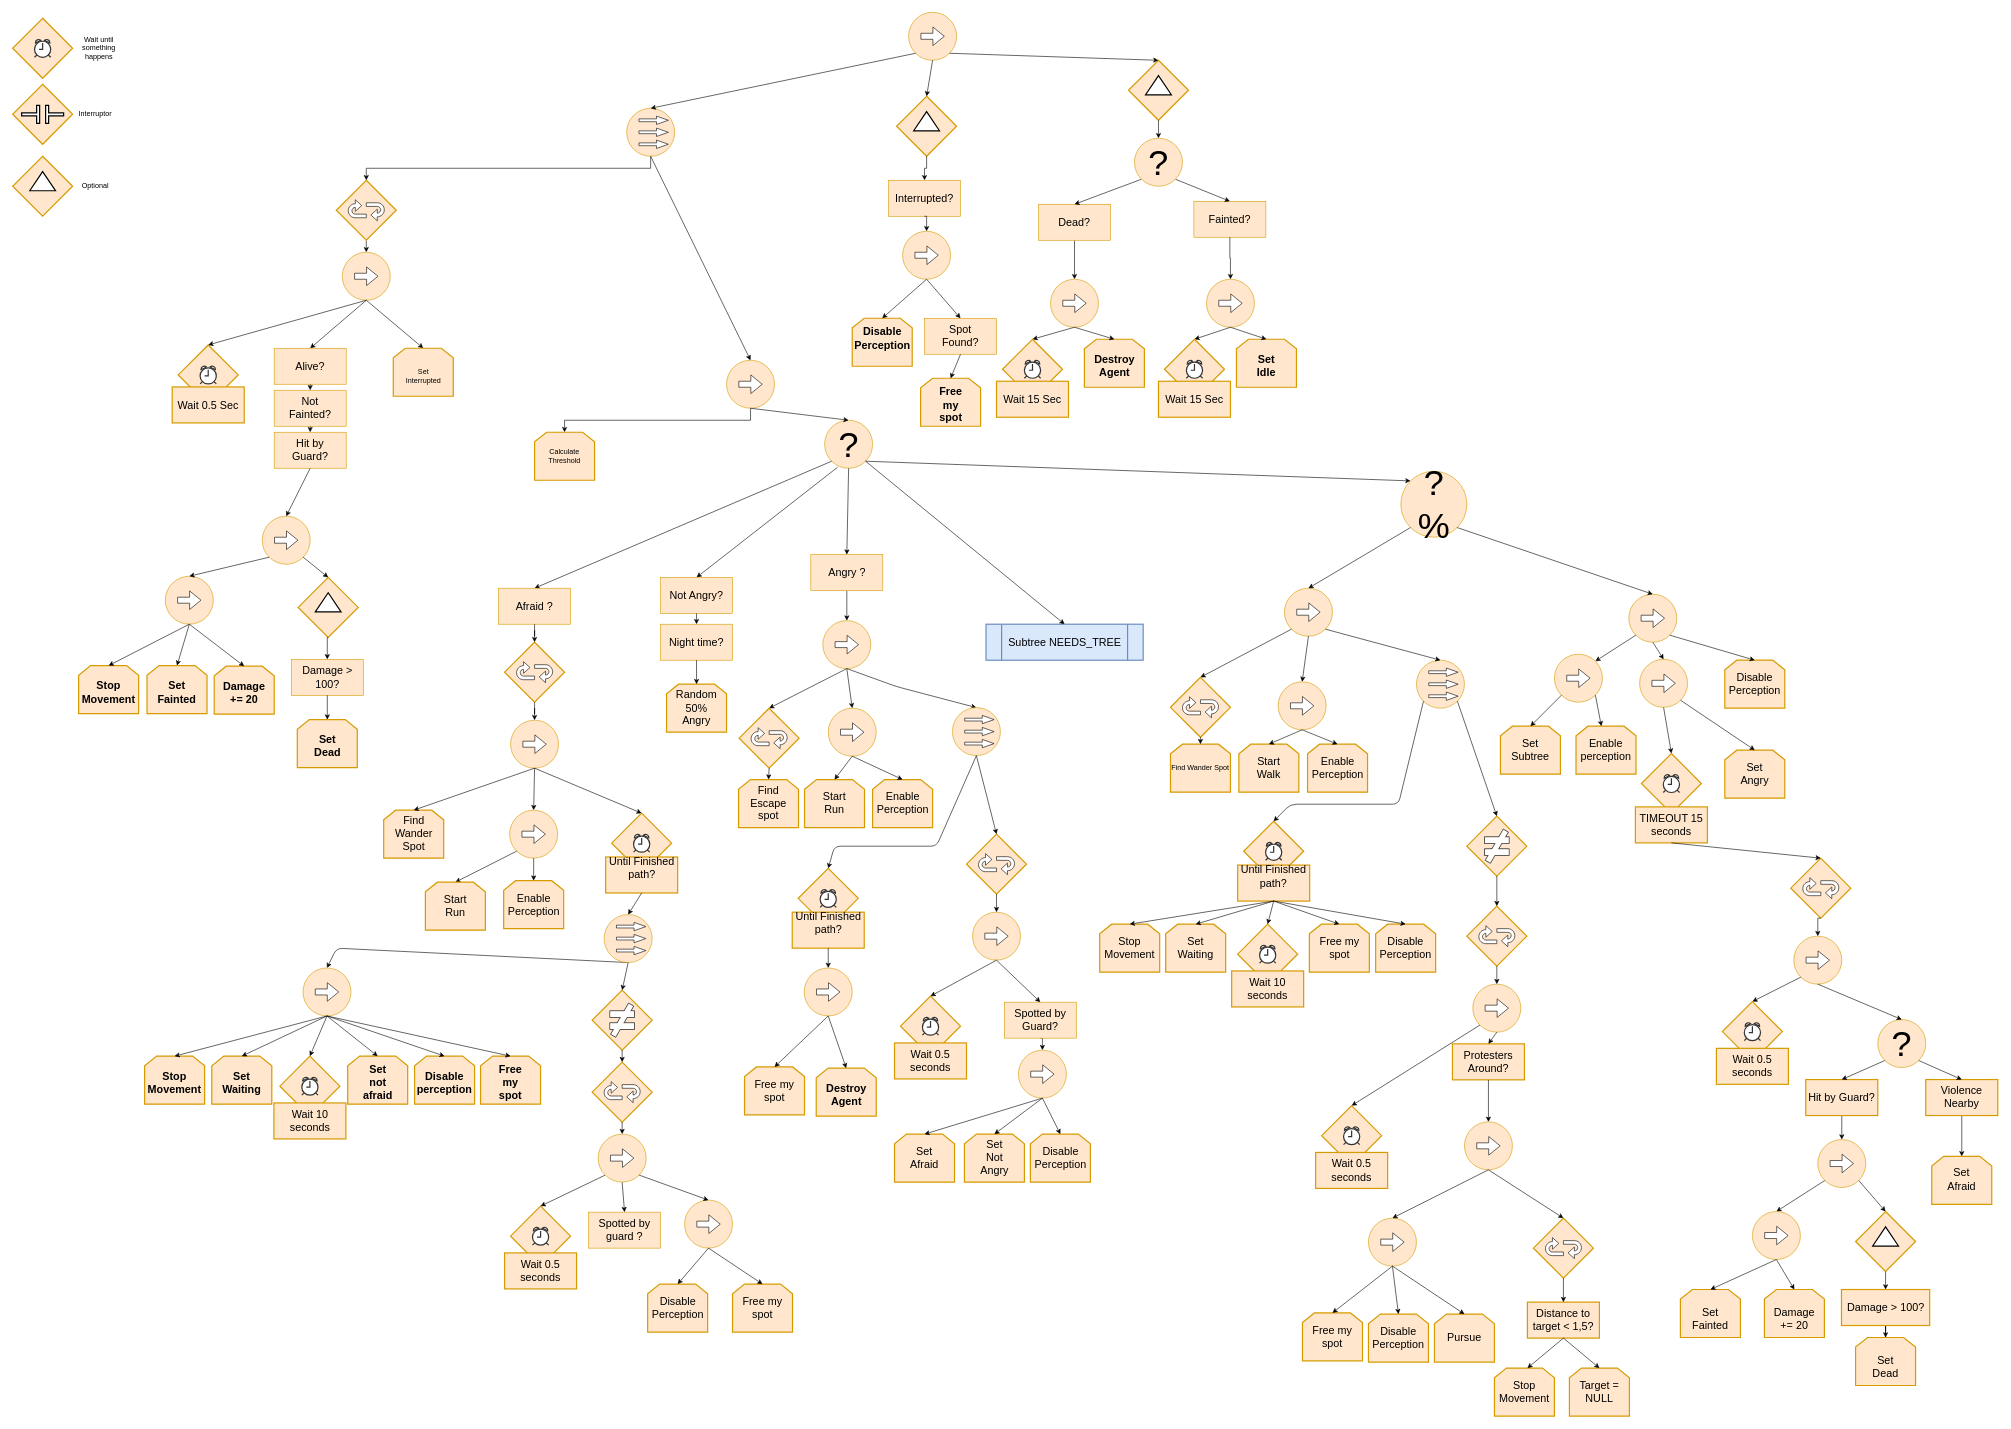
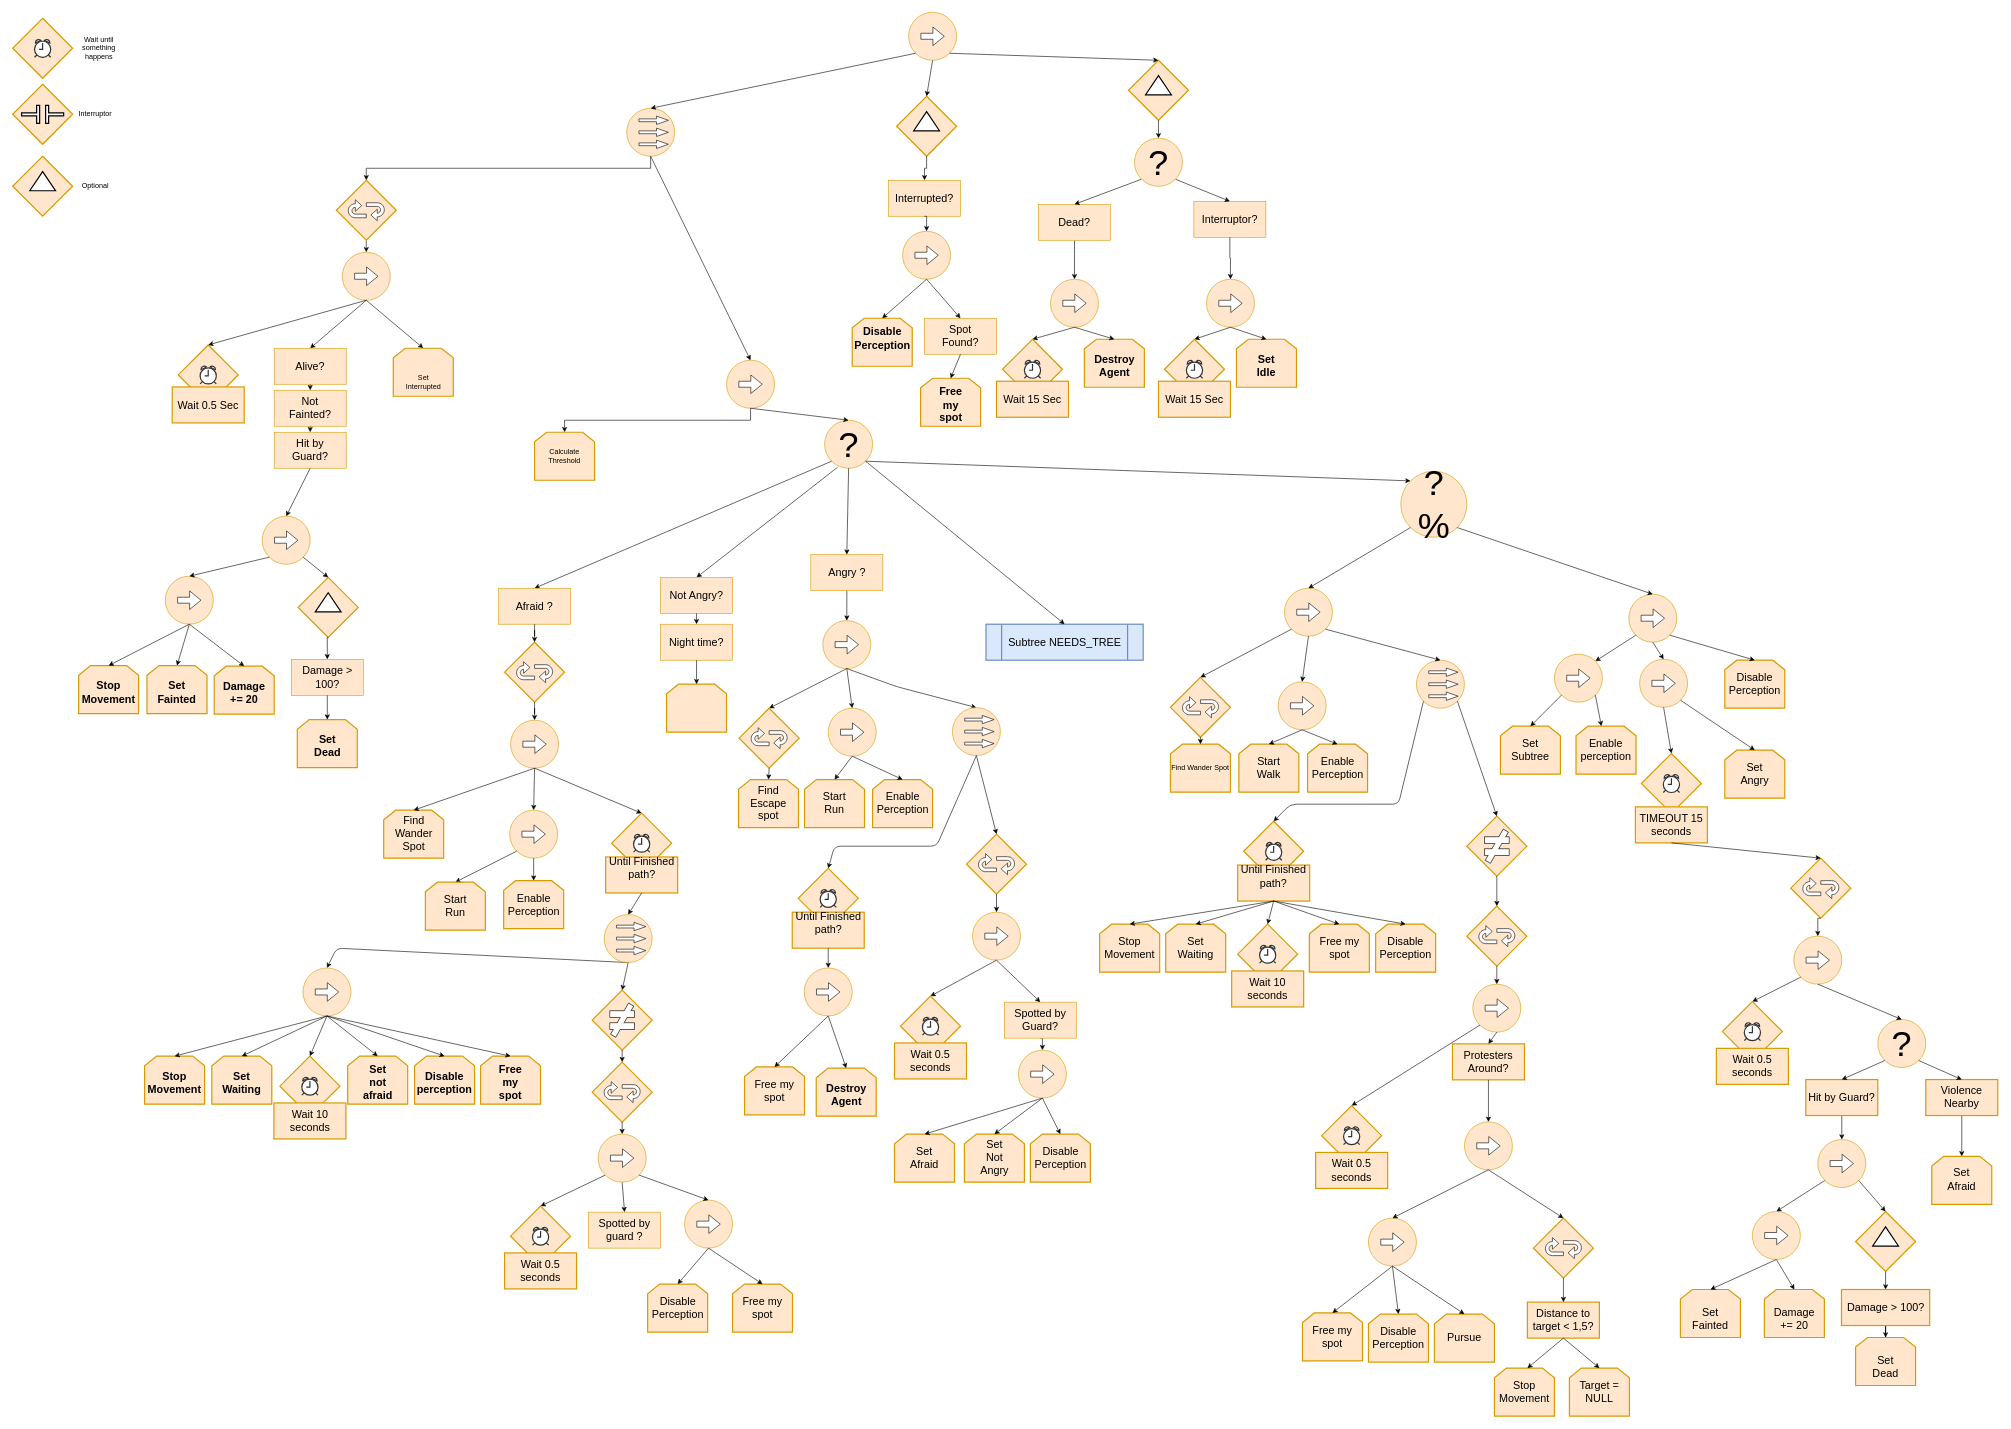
(1230, 219) -> (1230, 219)
(423, 372) -> (423, 378)
(696, 708) -> none
